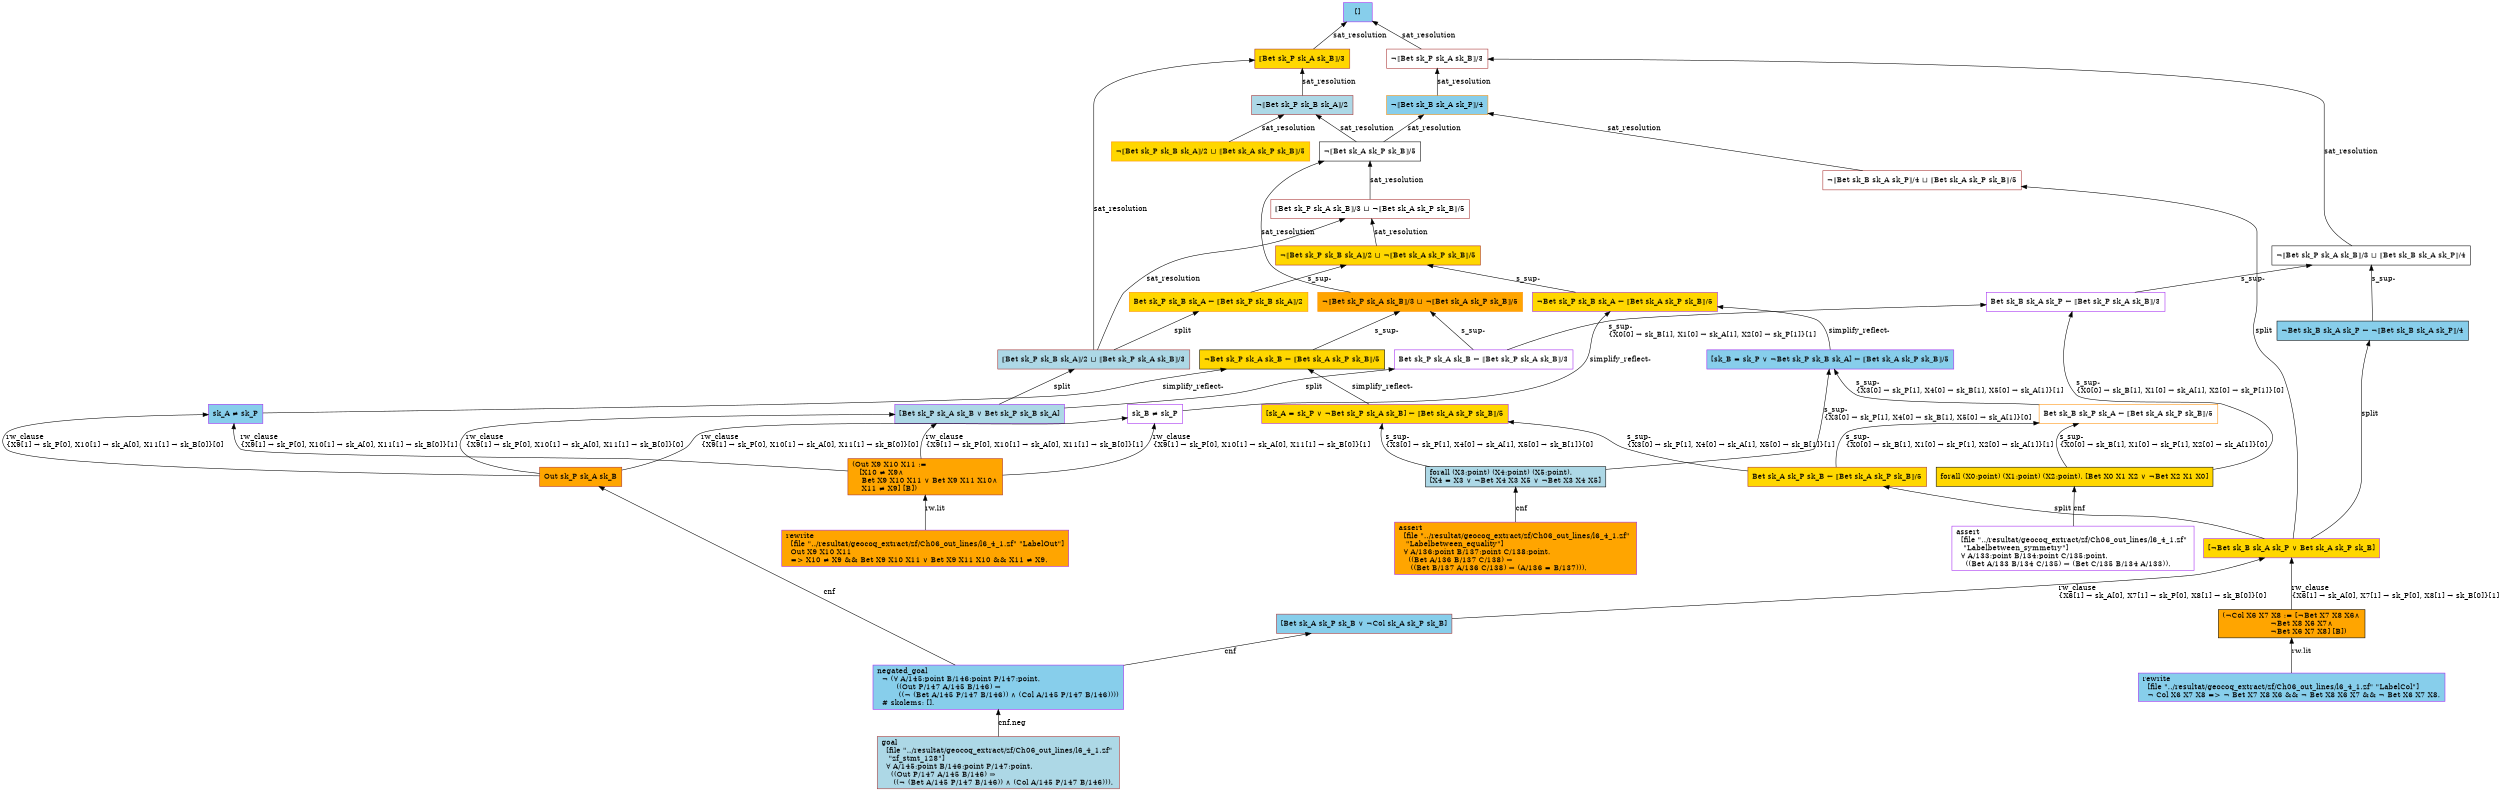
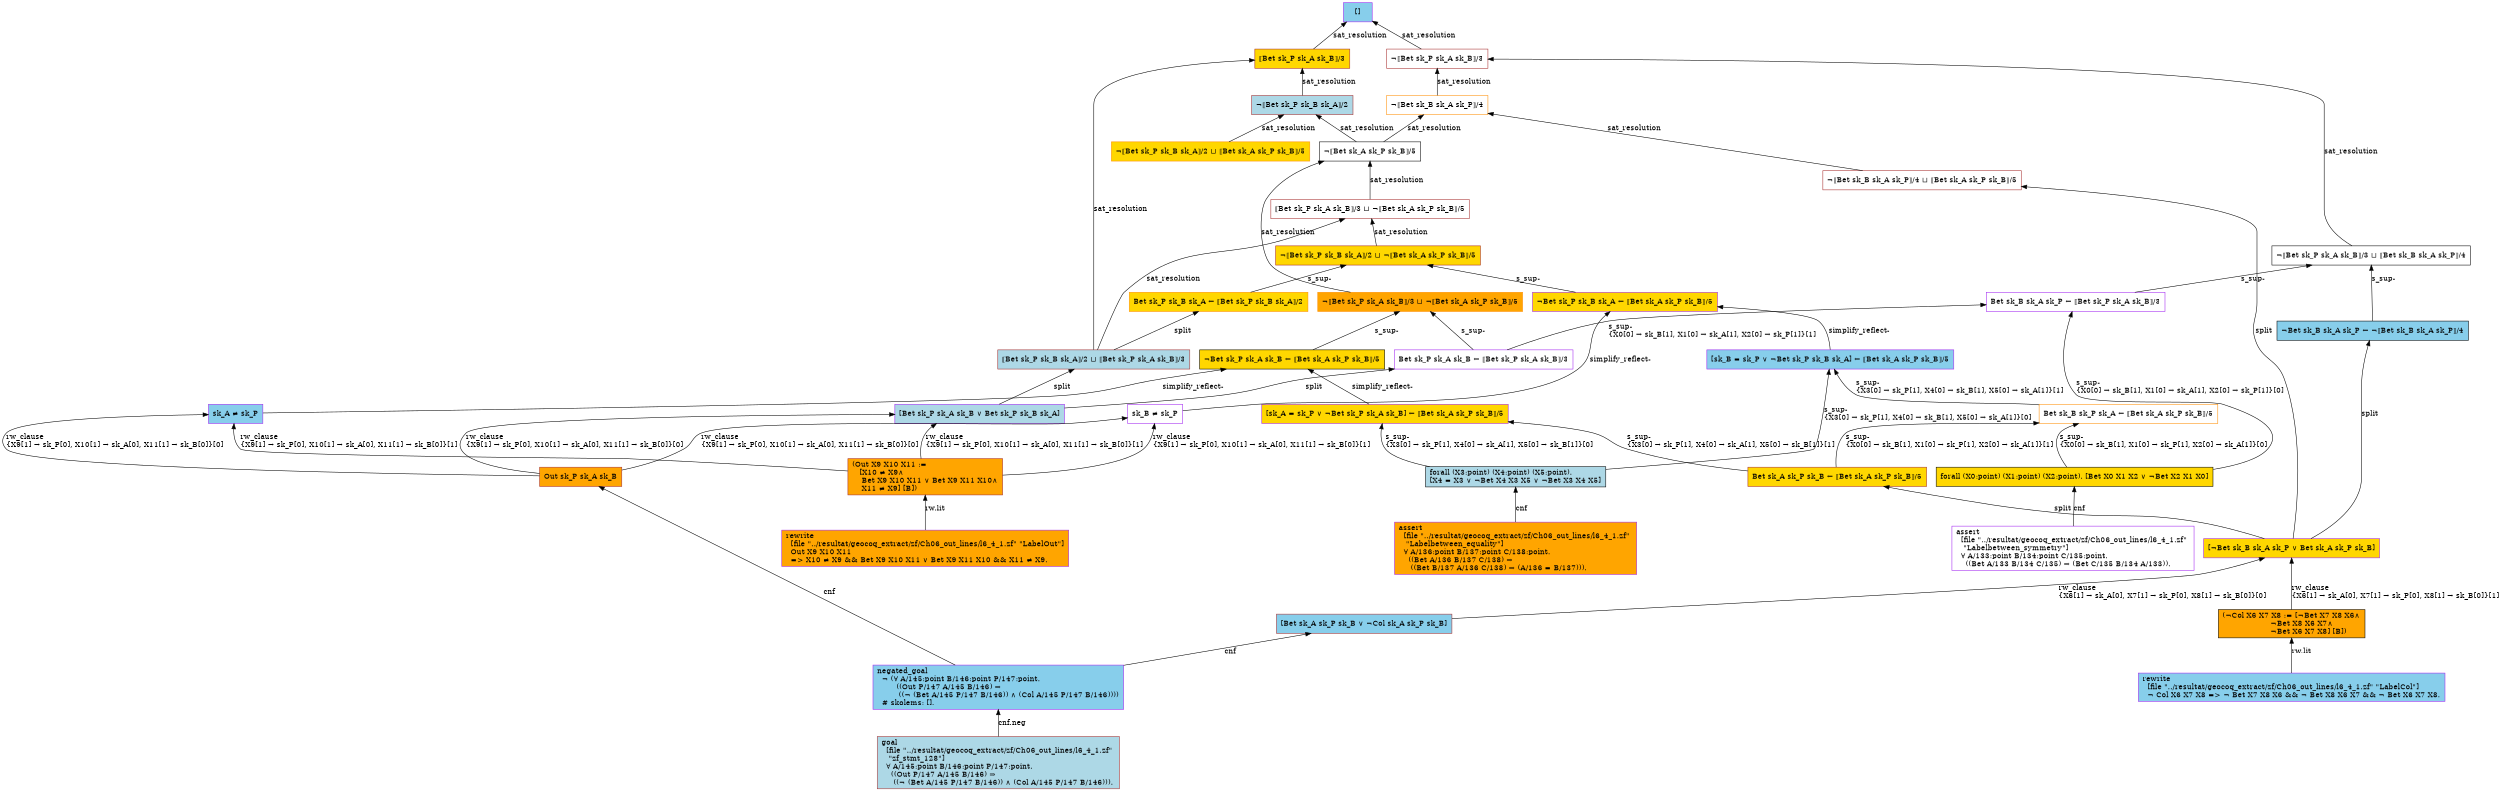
(1437, 105) -> (1437, 105)
